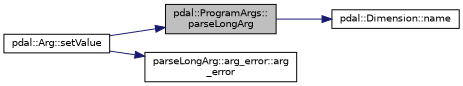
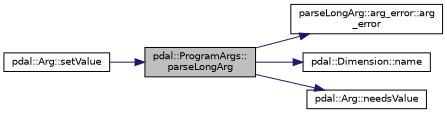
(122, 53) -> (278, 42)
none -> (367, 99)
